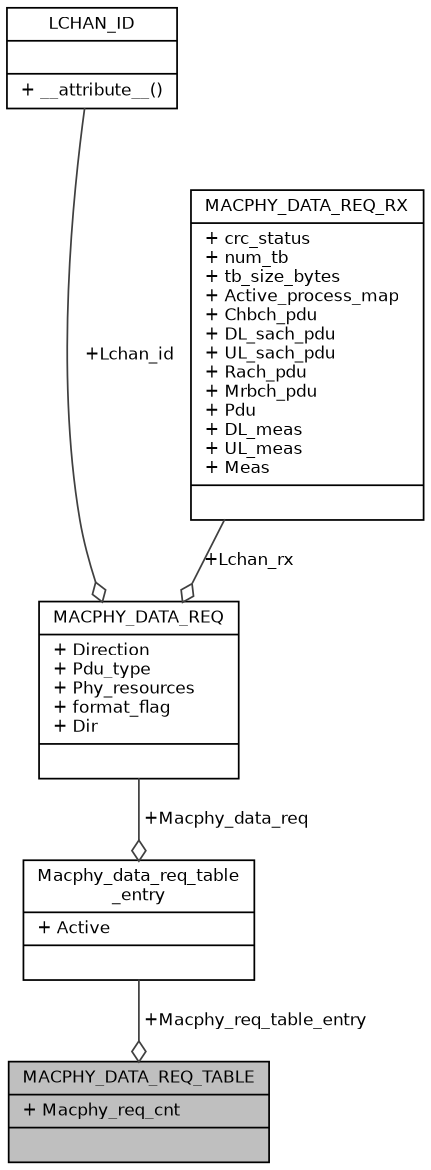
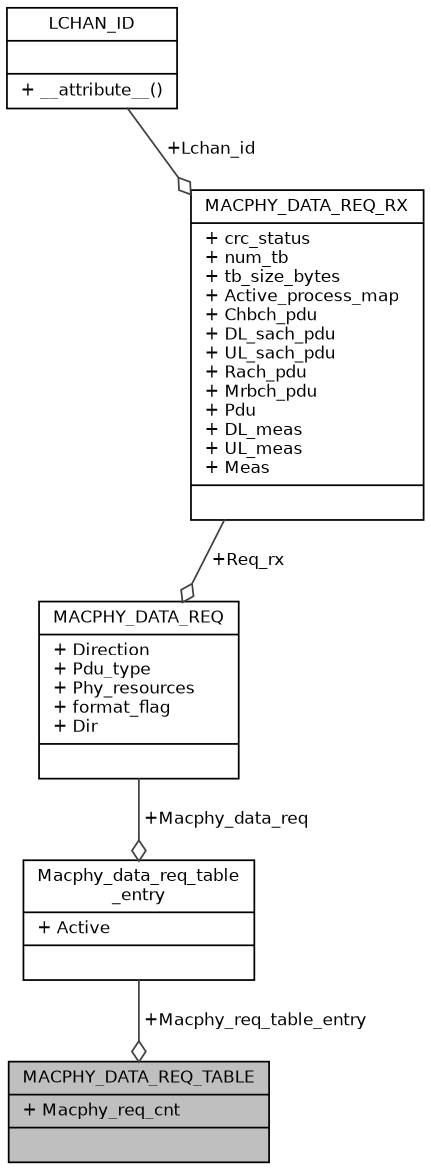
(67, 346) -> (153, 143)
(247, 561) -> (247, 561)
